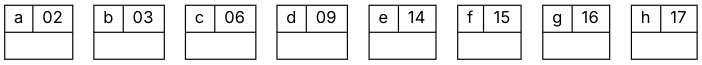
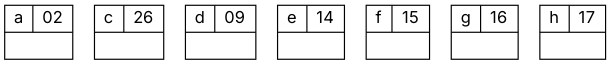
(235, 18) -> (144, 18)
(129, 32) -> none
